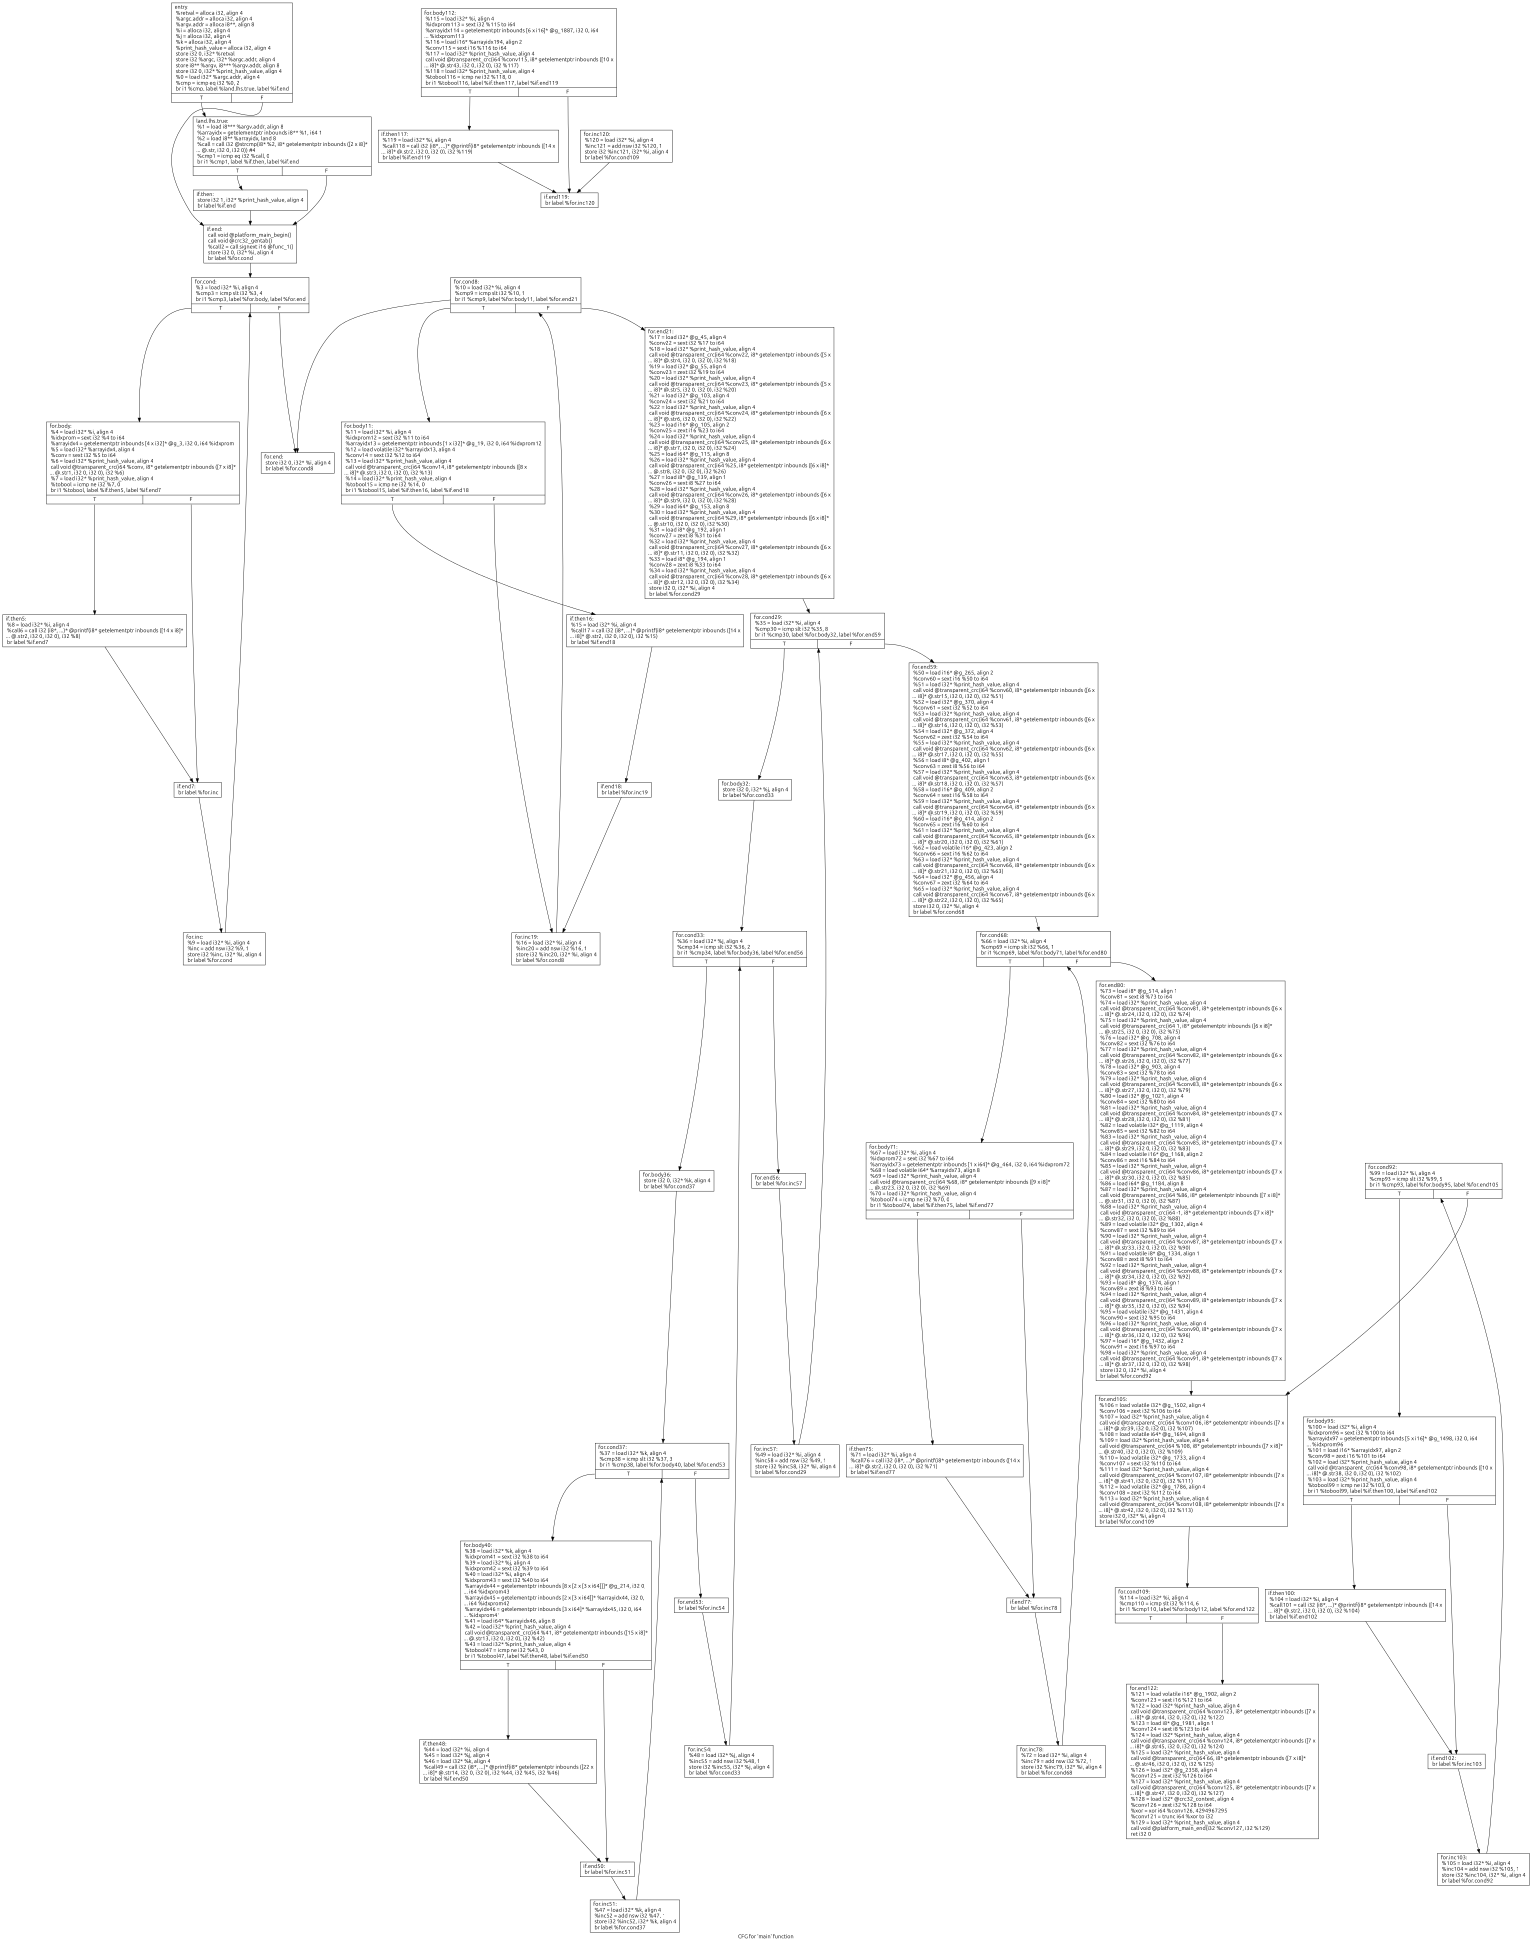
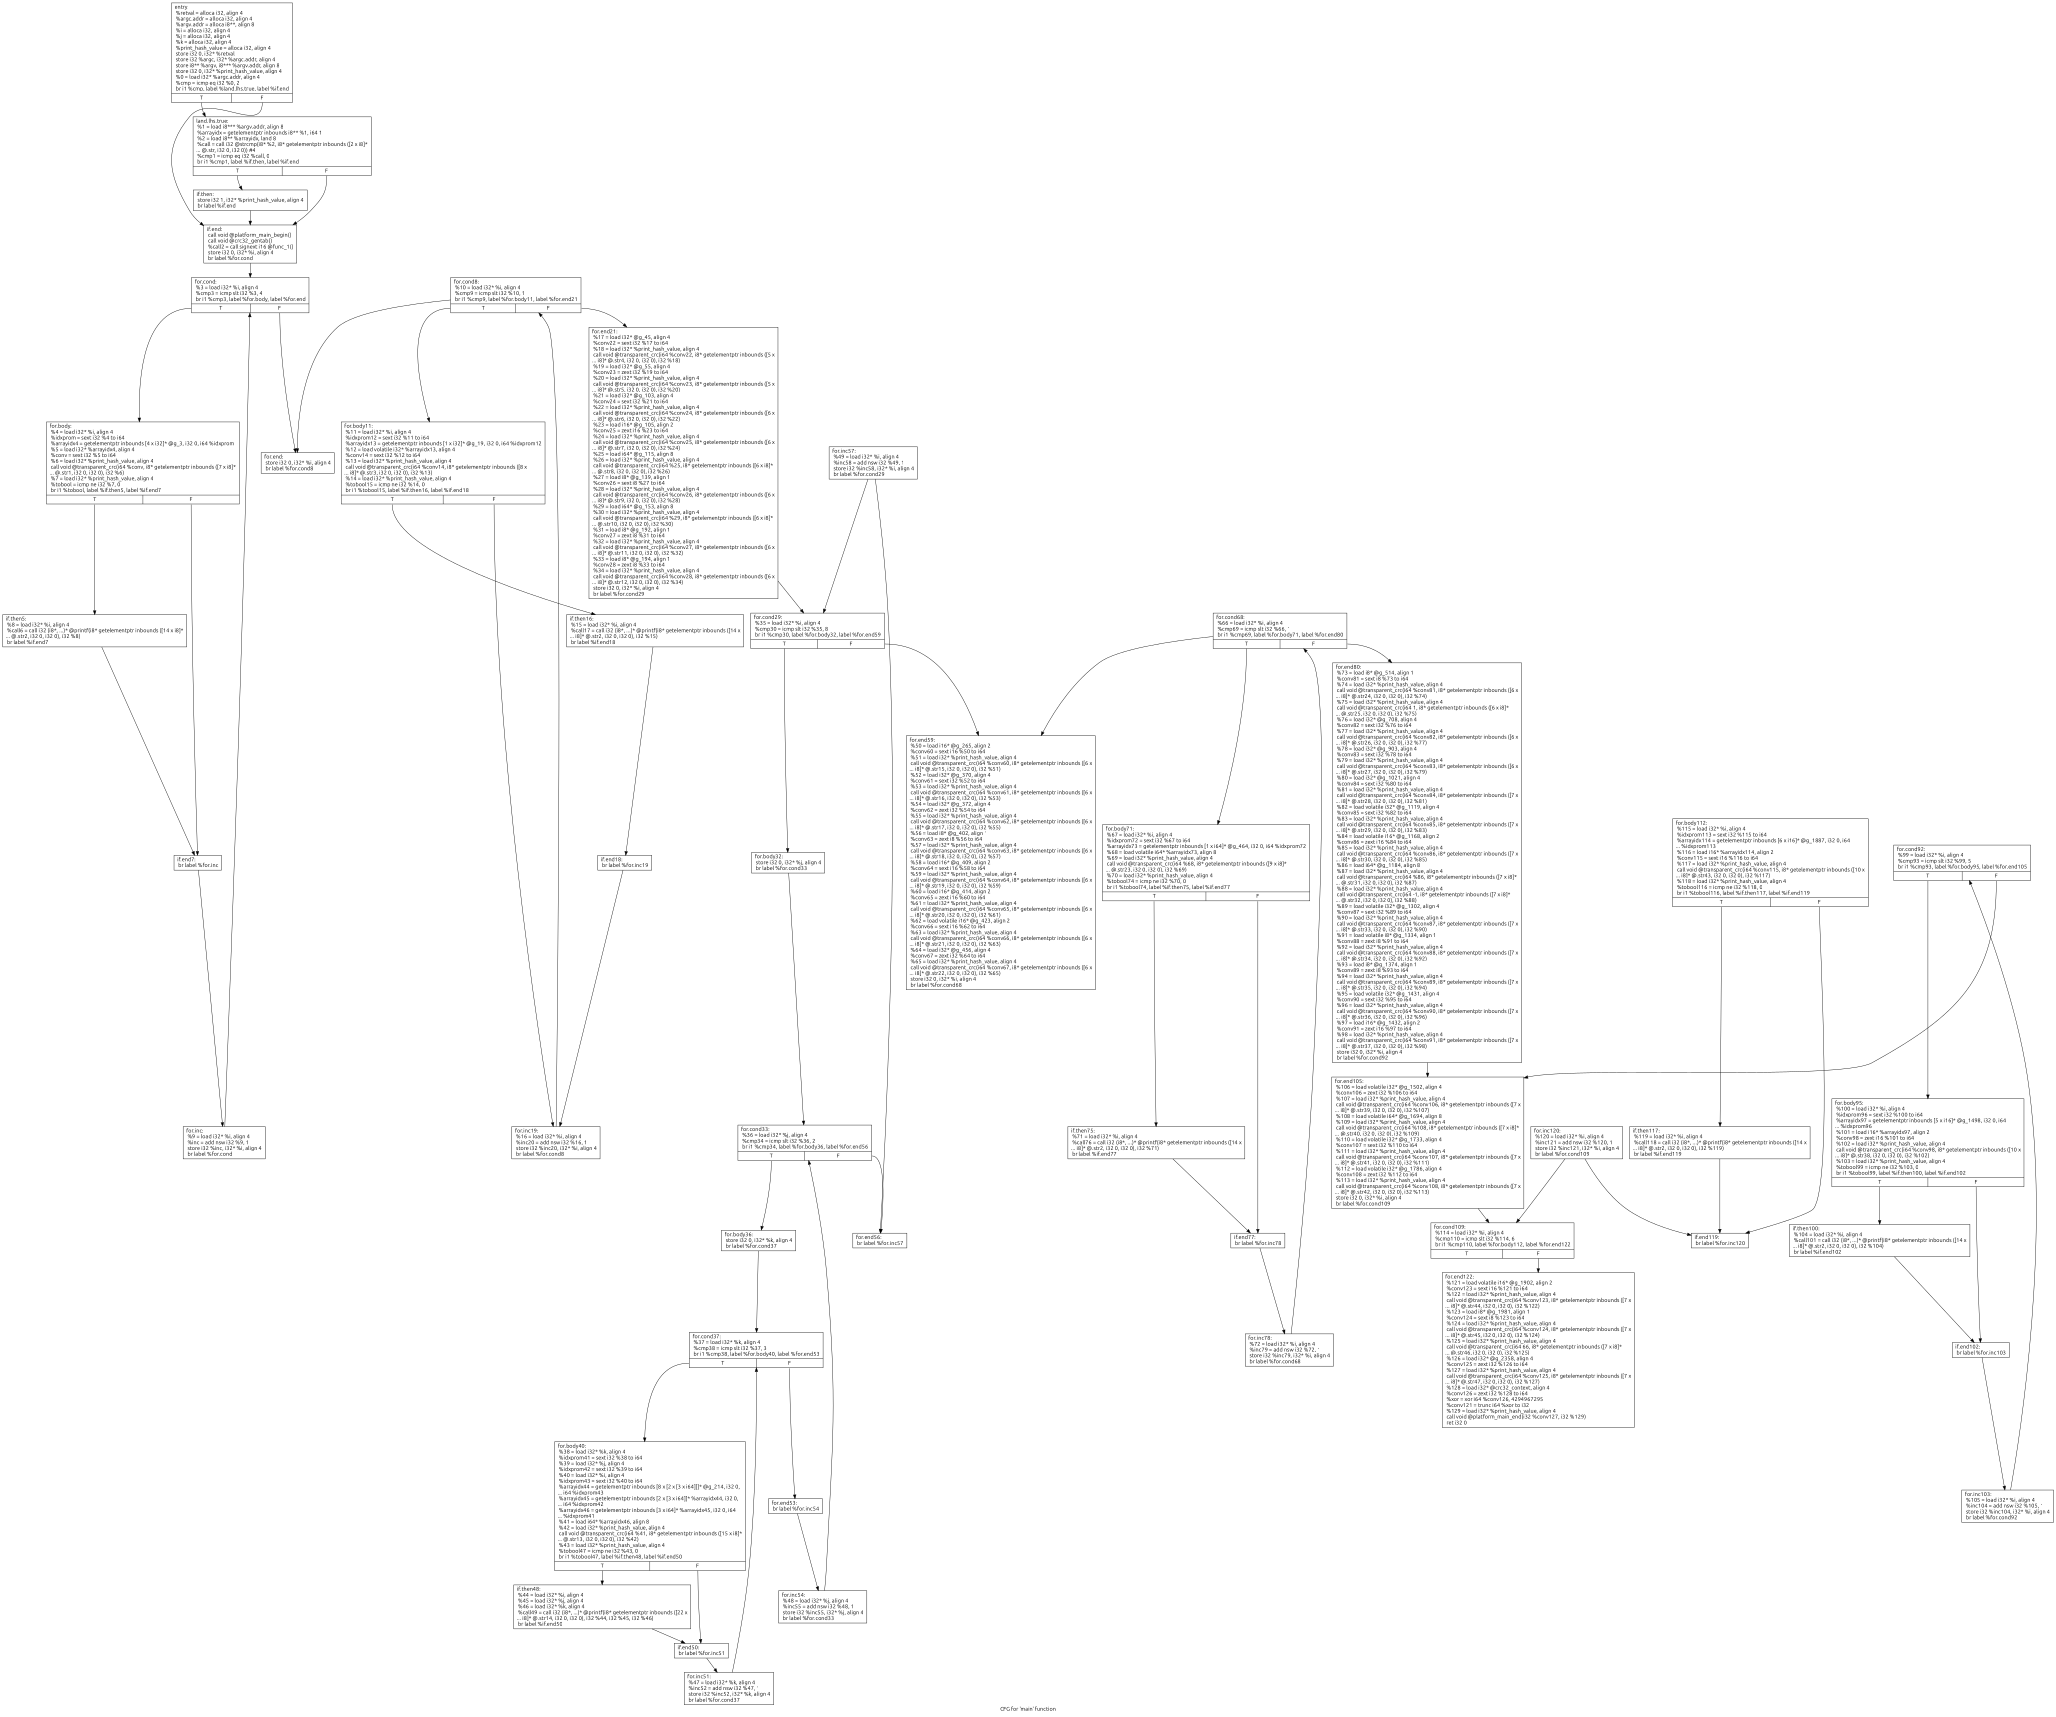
(473, 42) -> (1725, 852)
(1037, 922) -> (1111, 656)
none -> (1542, 1189)
(787, 1314) -> (892, 854)
